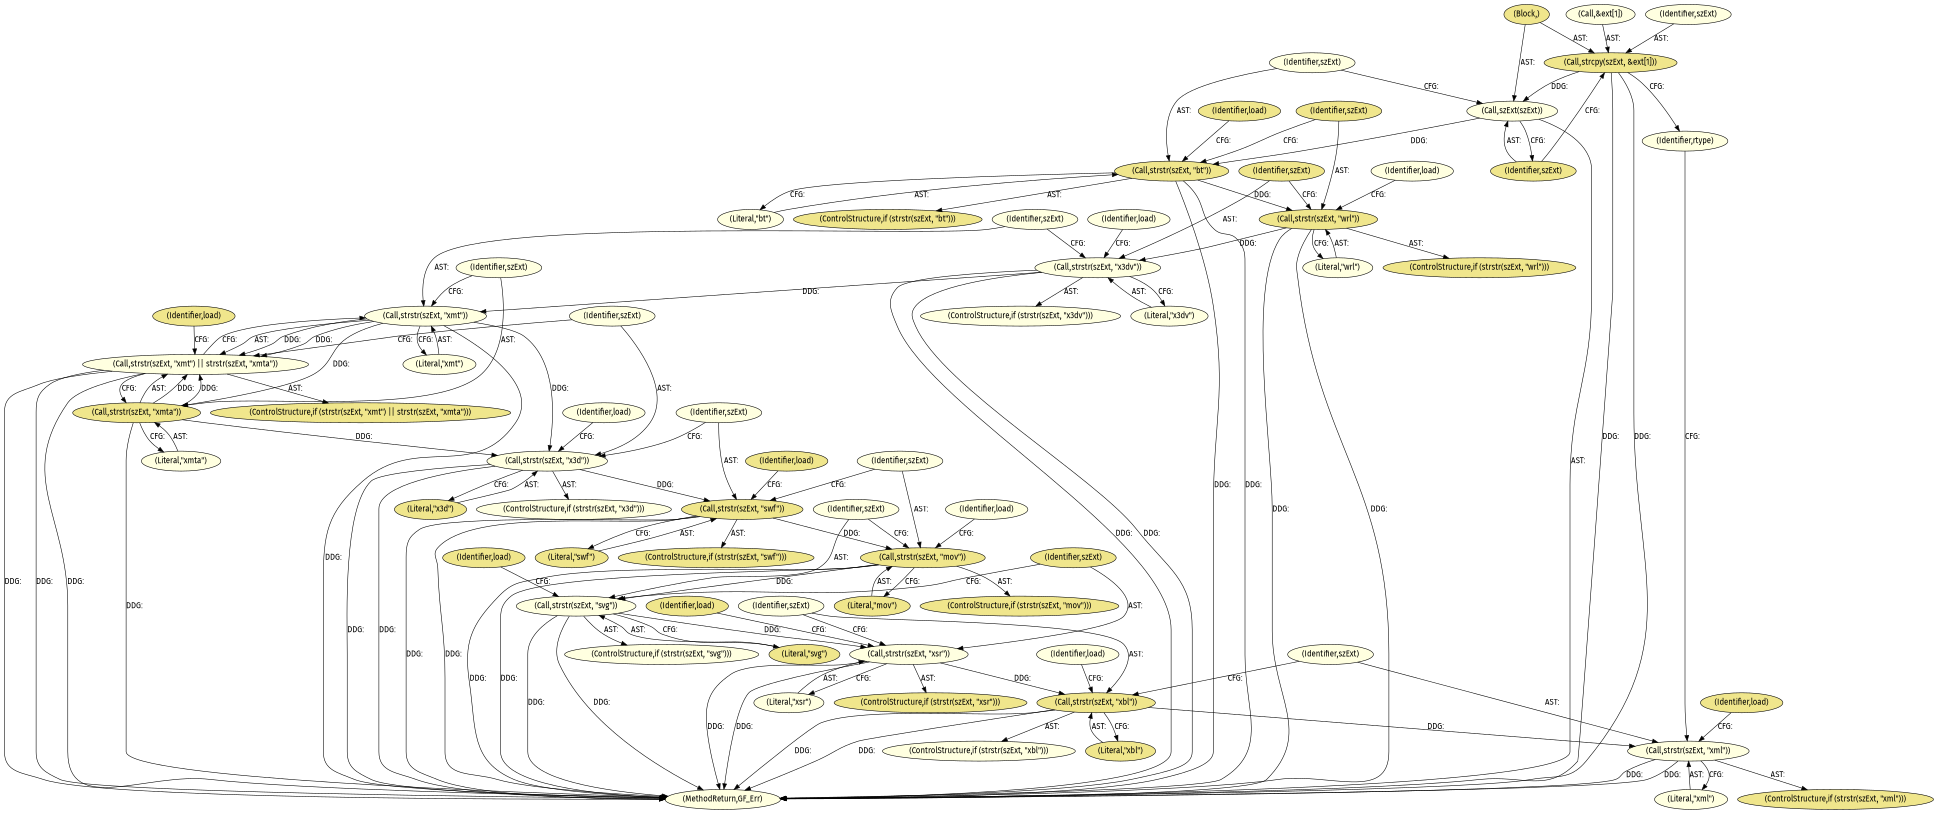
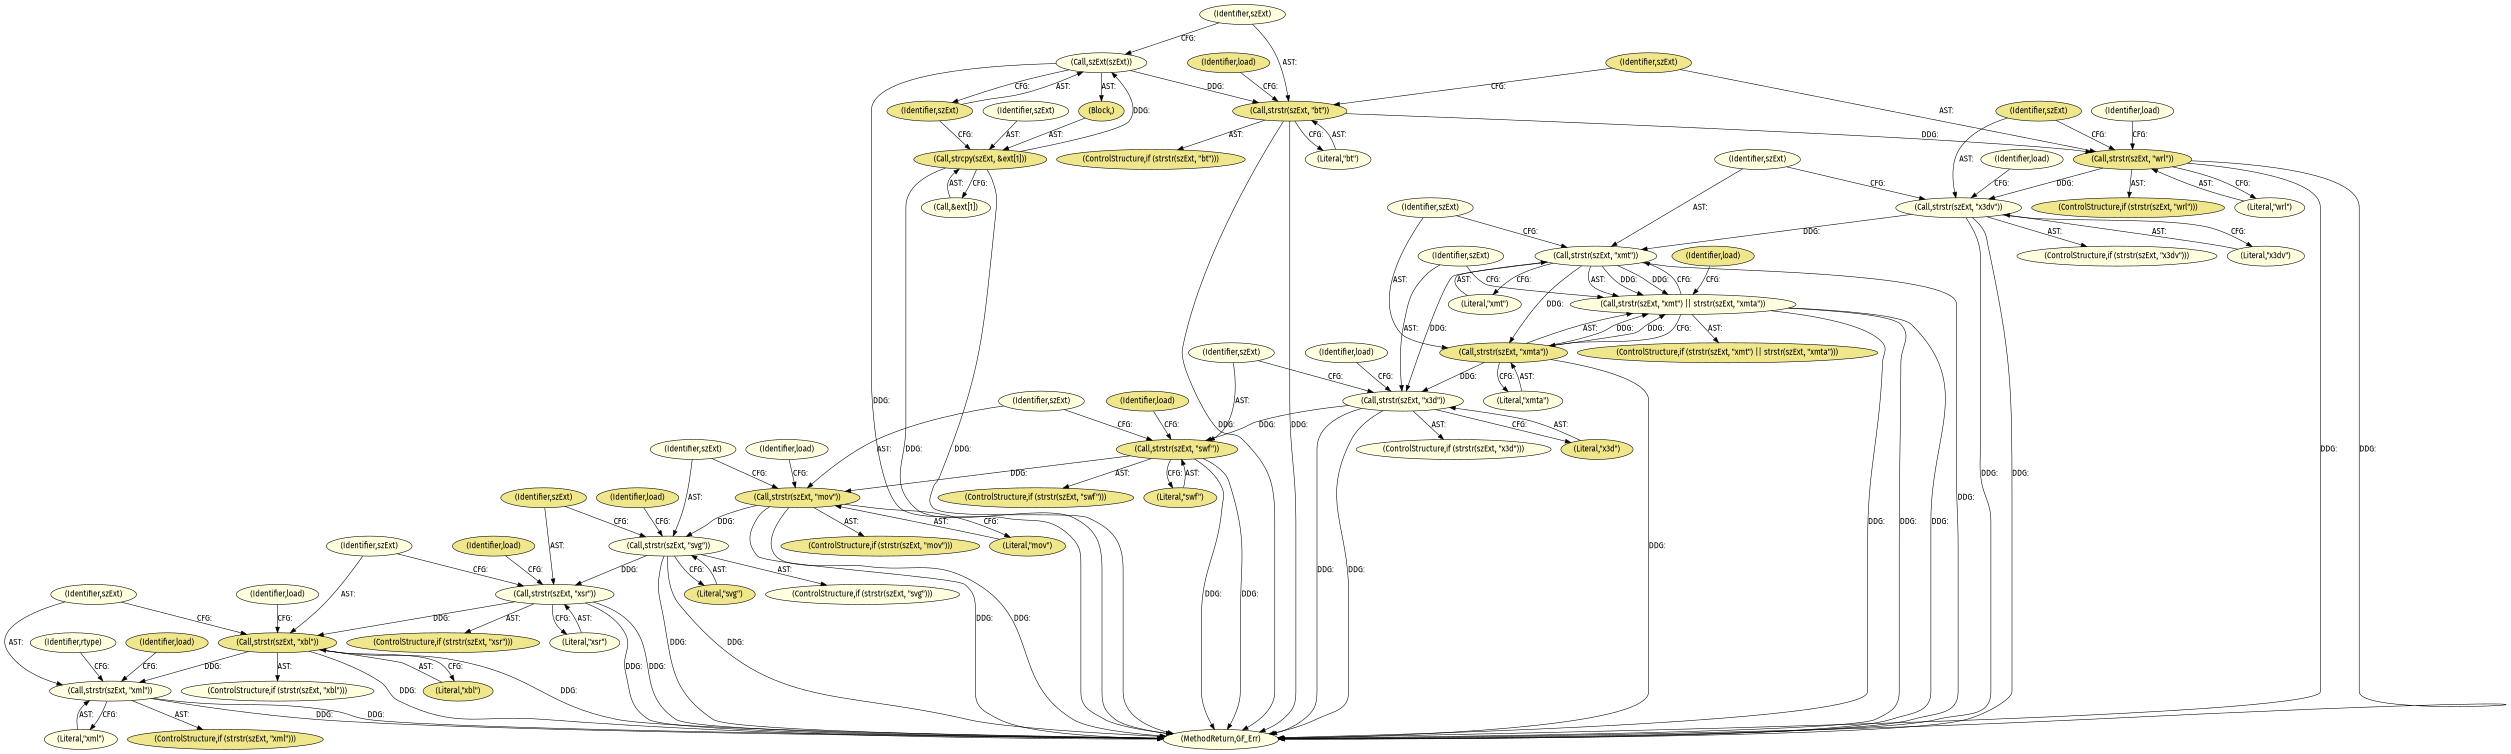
(1520, 60) -> (1101, 84)
(1655, 97) -> (971, 182)
(1579, 461) -> (883, 401)
